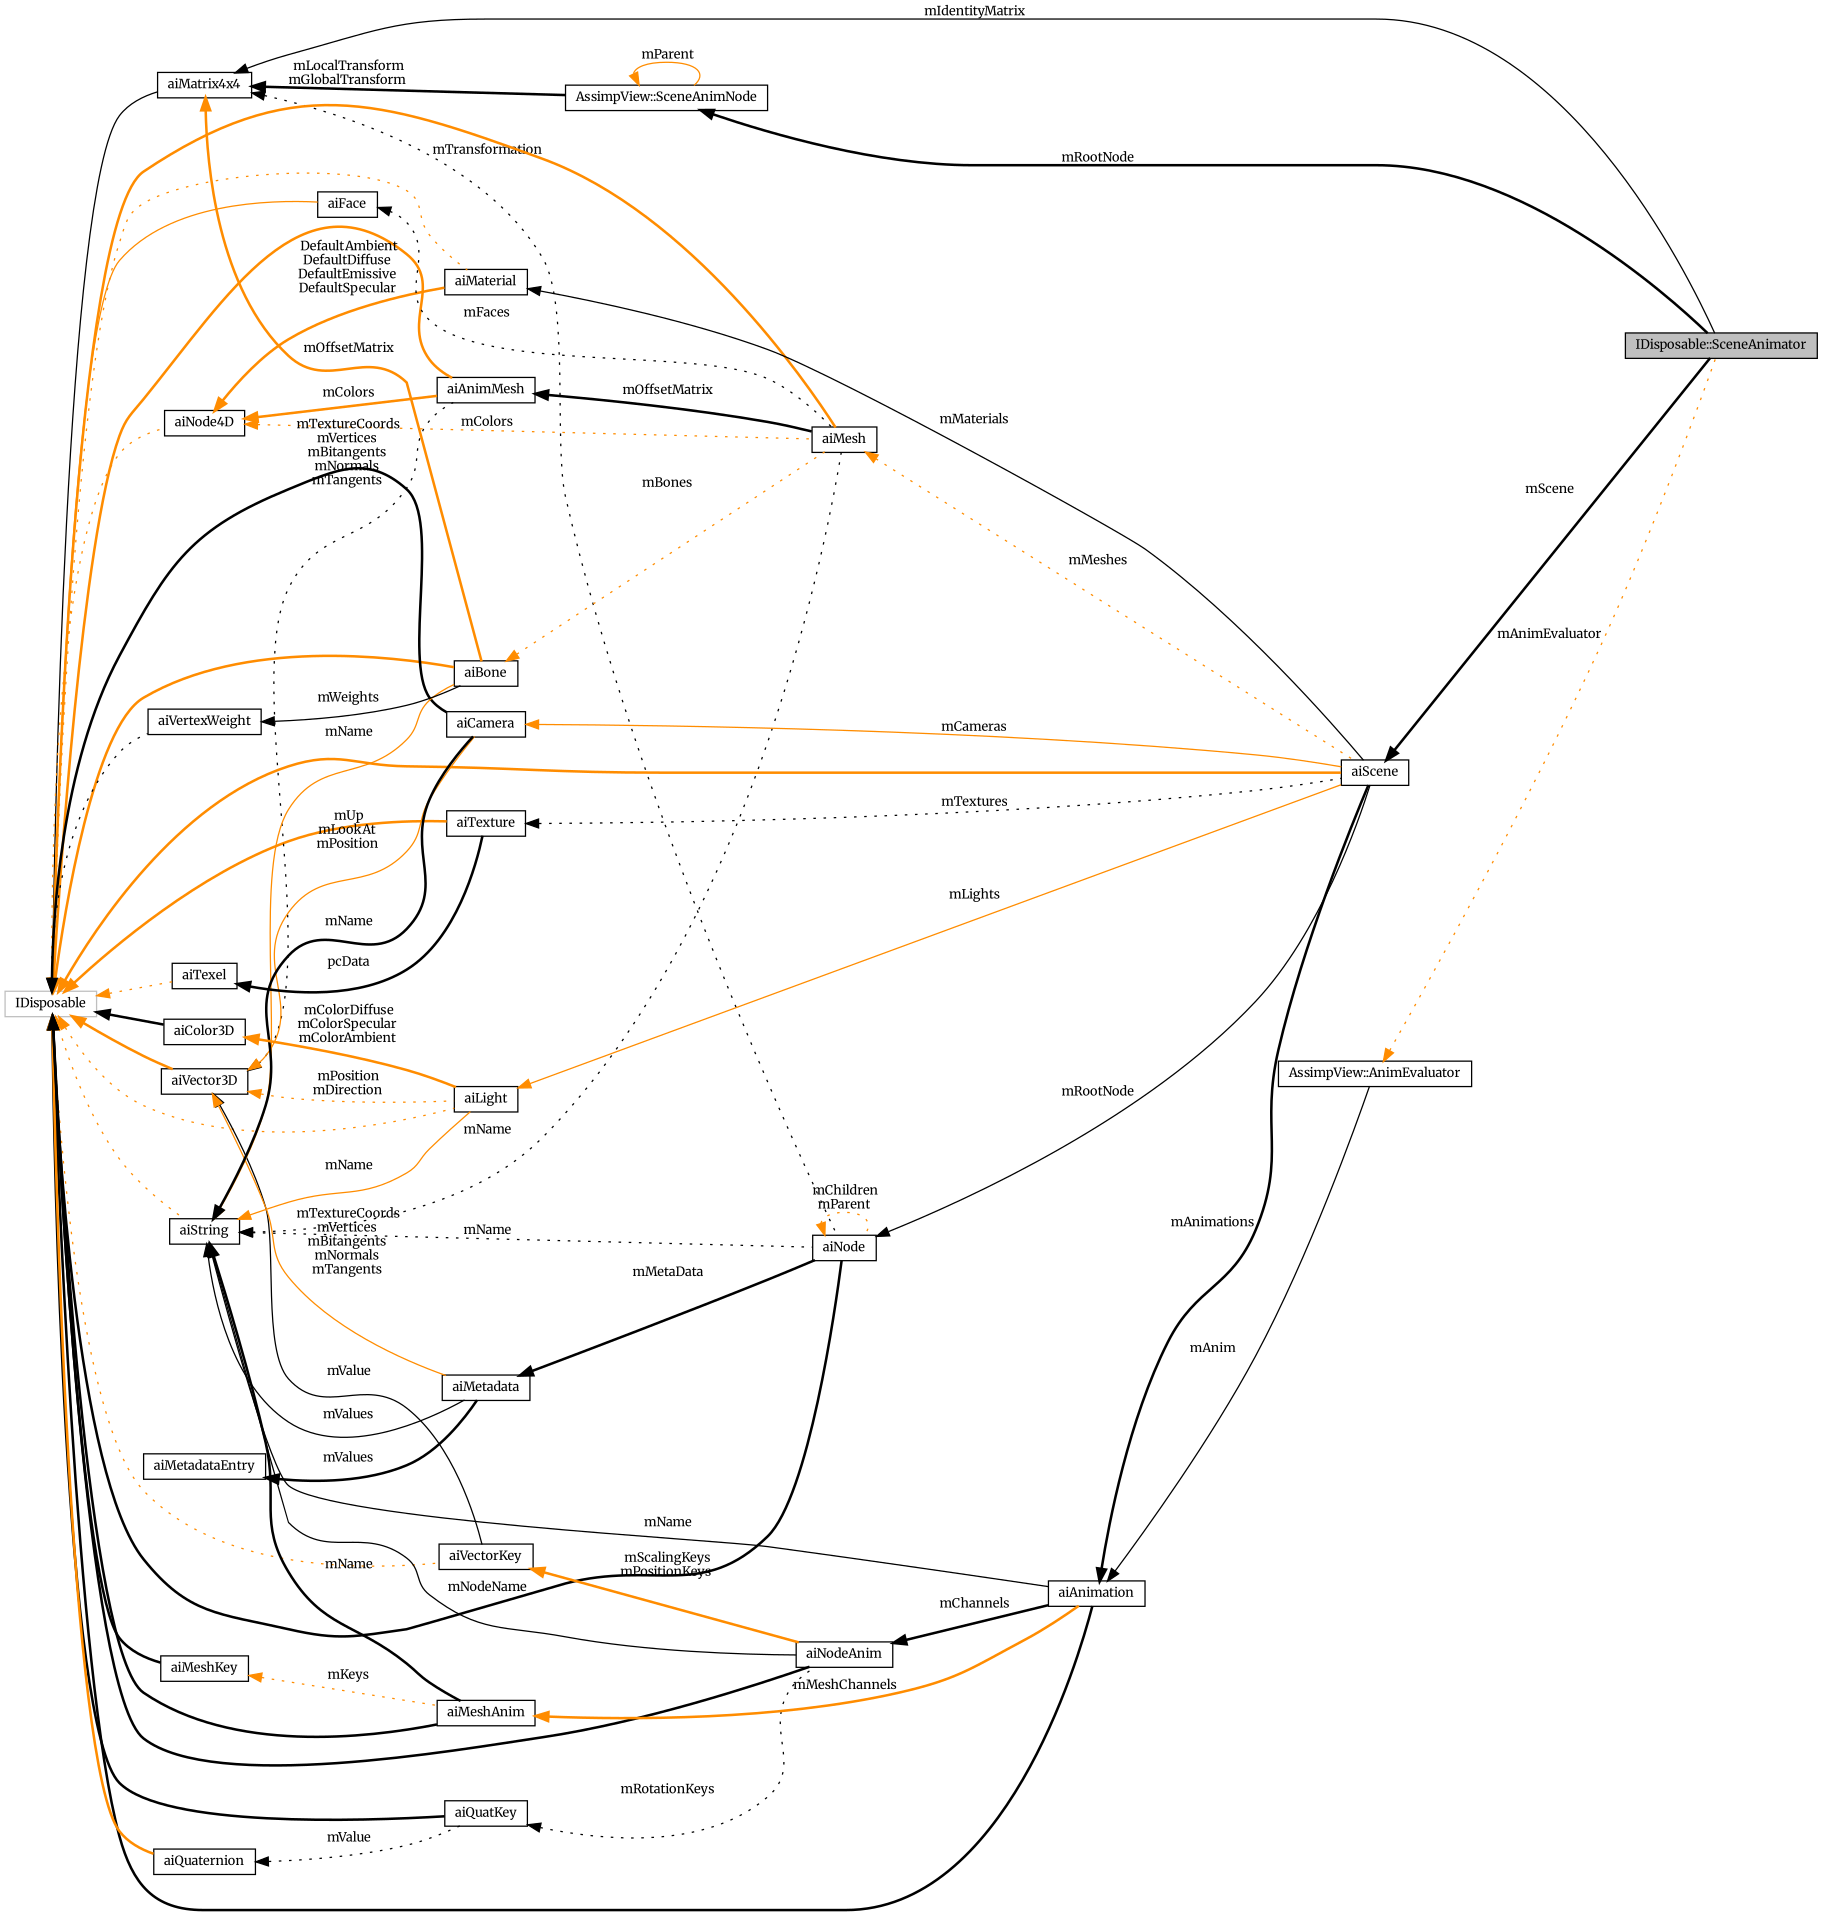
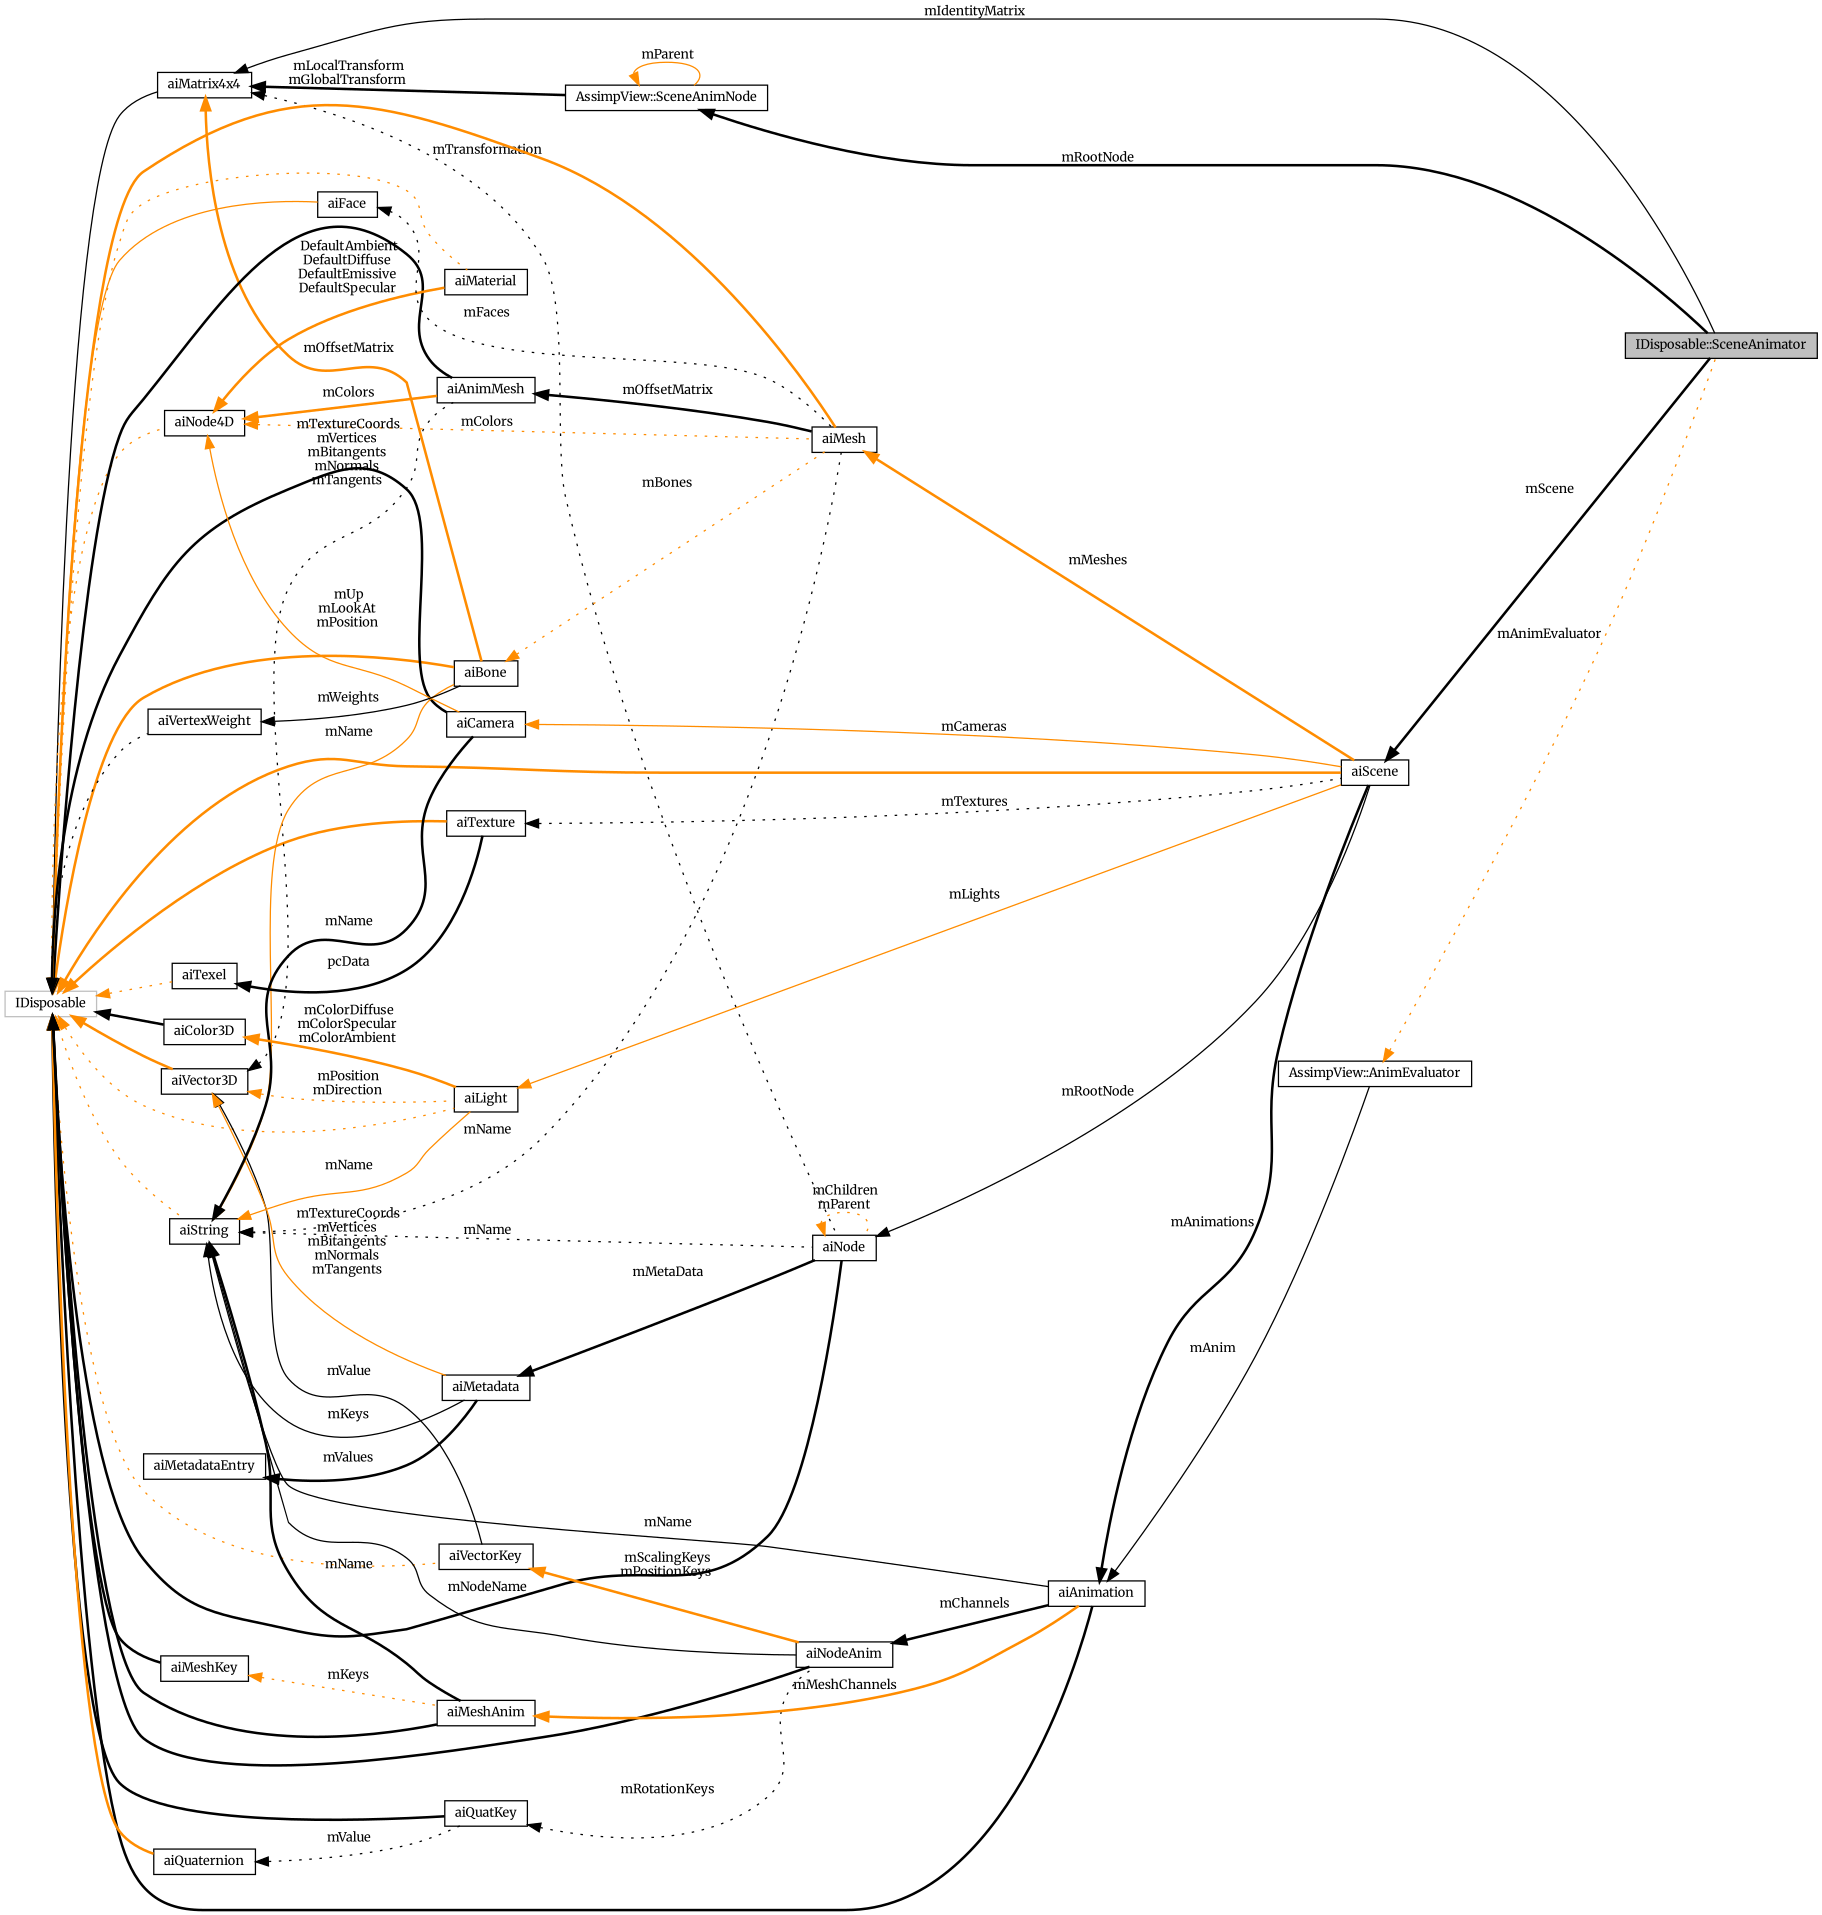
(127, 420) -> (127, 420)
(989, 461) -> none
(1115, 610) -> (1115, 610)
(334, 883) -> (292, 634)
(348, 1415) -> (348, 1415)
